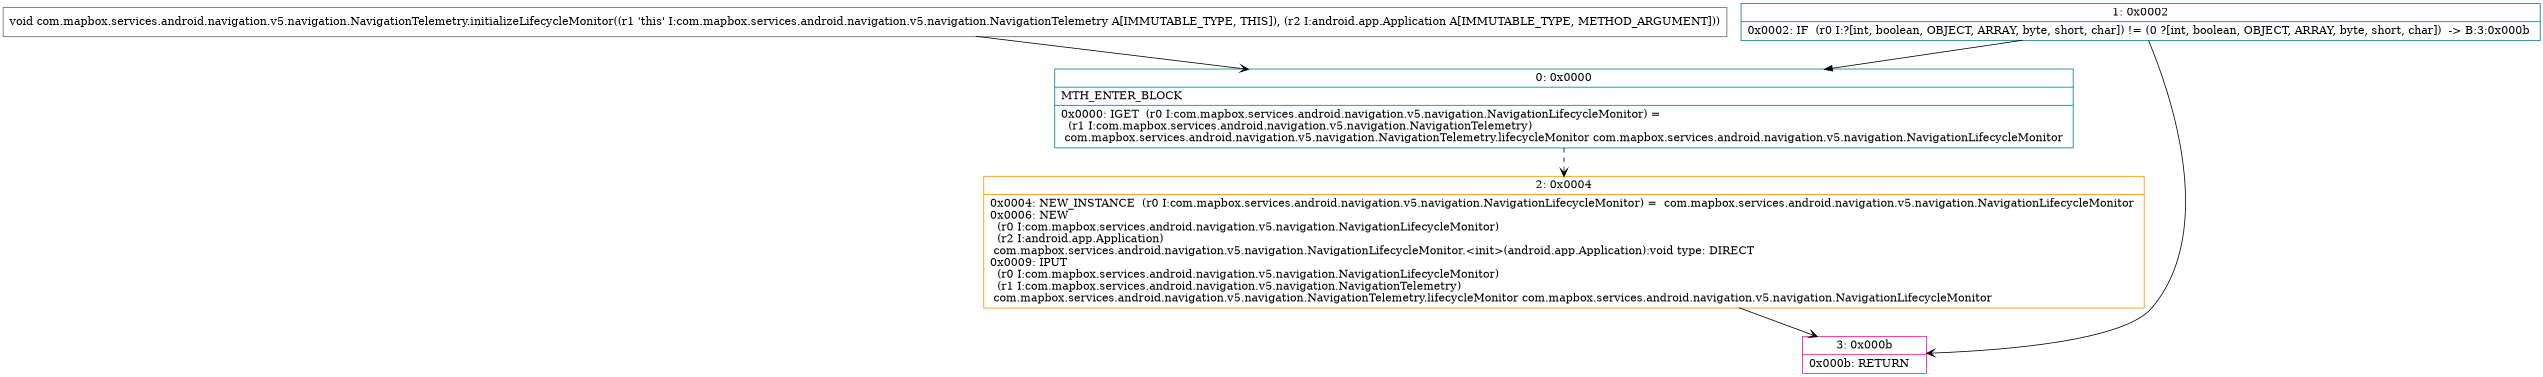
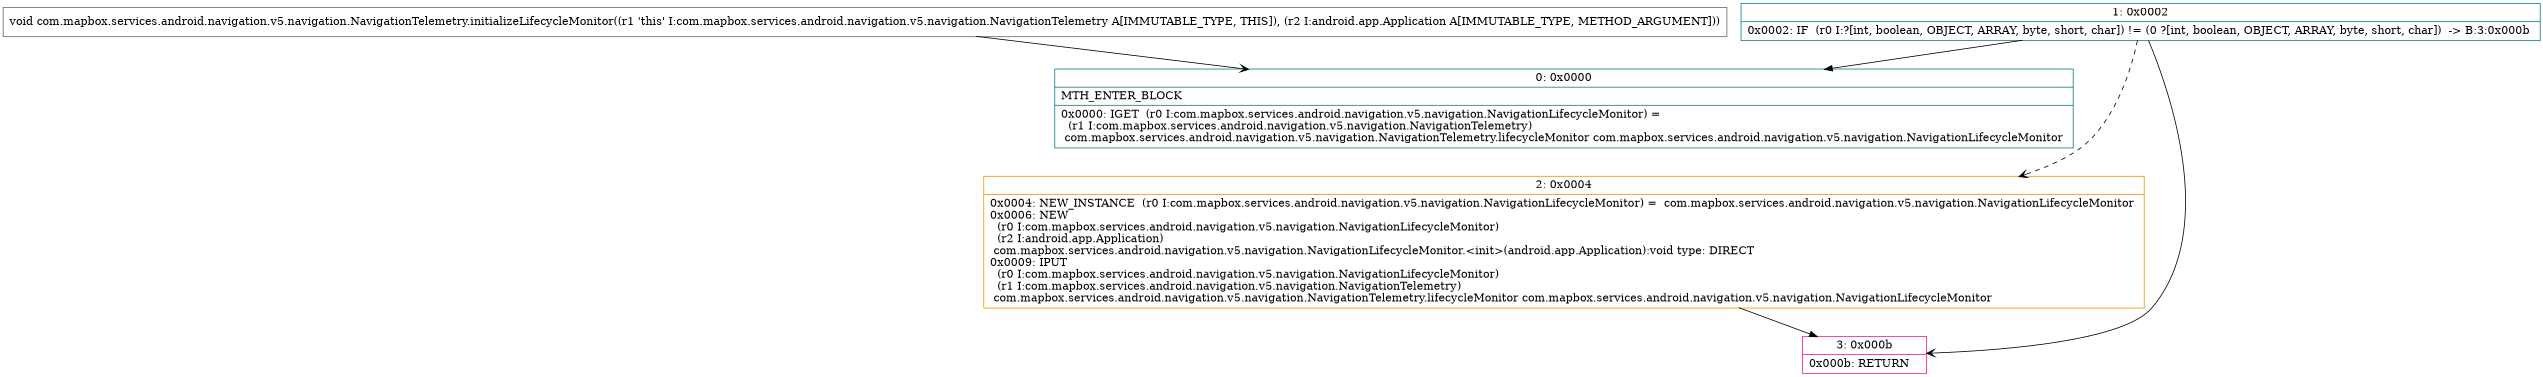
(1564, 158) -> (2103, 125)
(1774, 321) -> (1774, 321)
